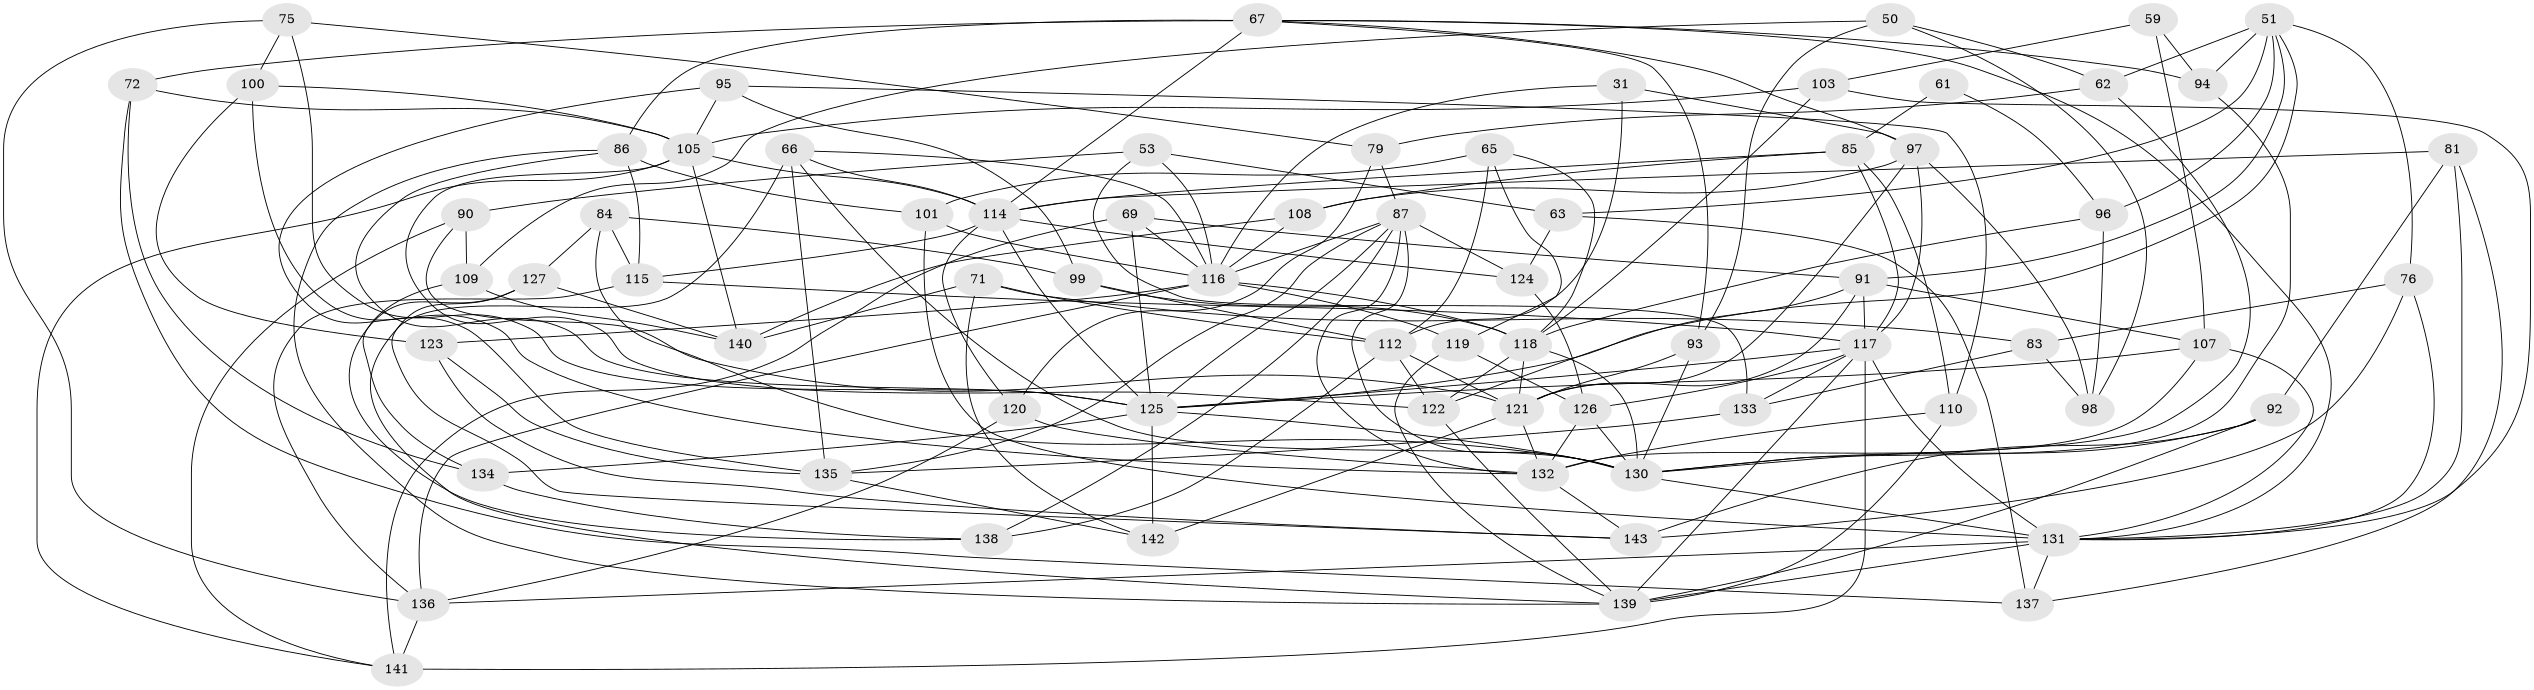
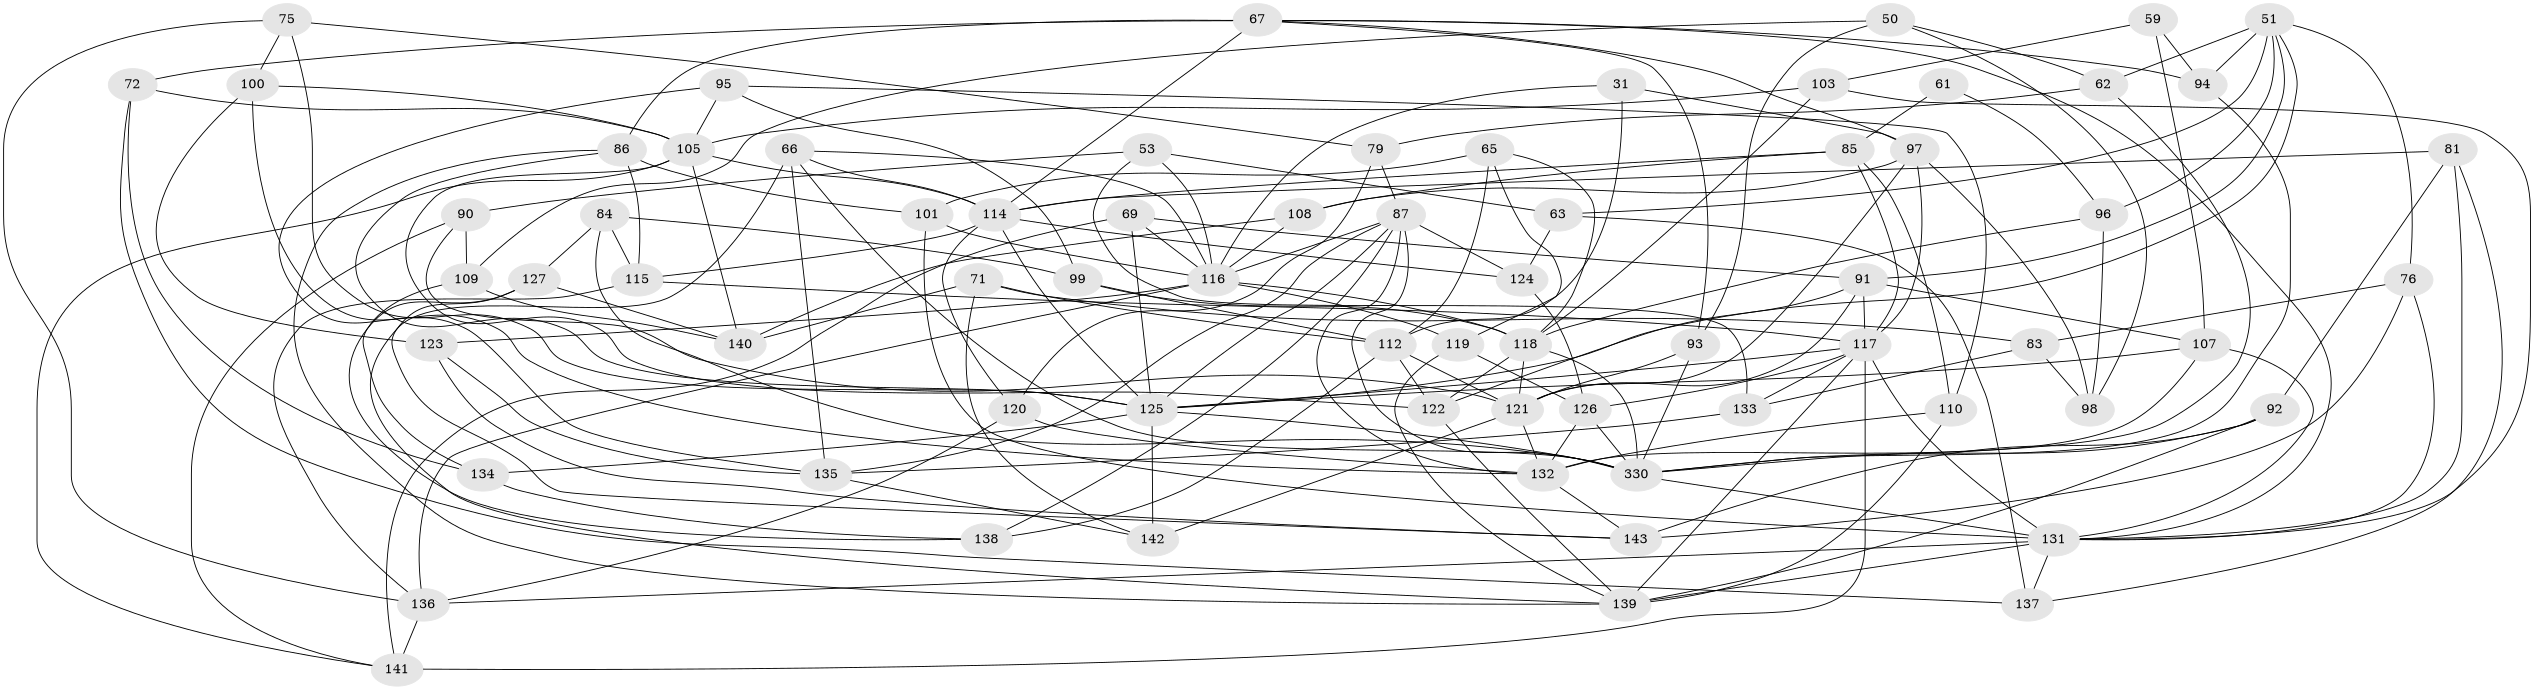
(1637, 475) -> (1637, 475)
